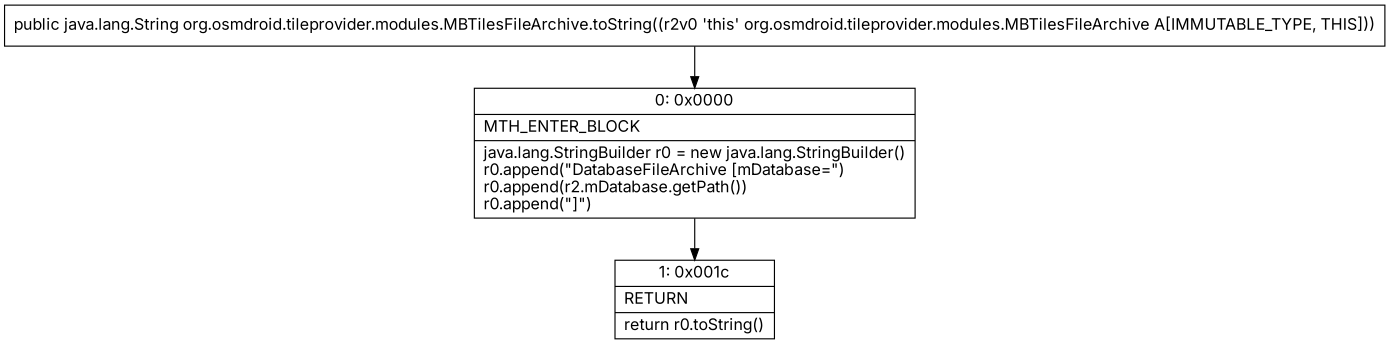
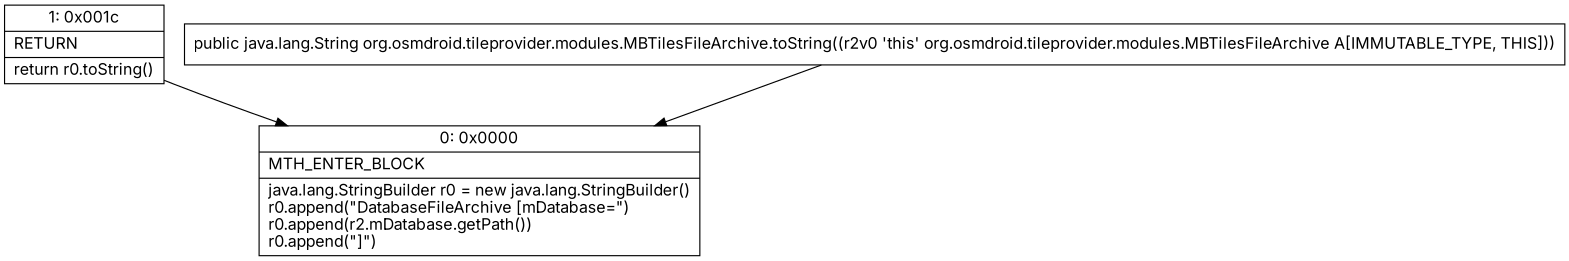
(695, 233) -> (220, 102)
